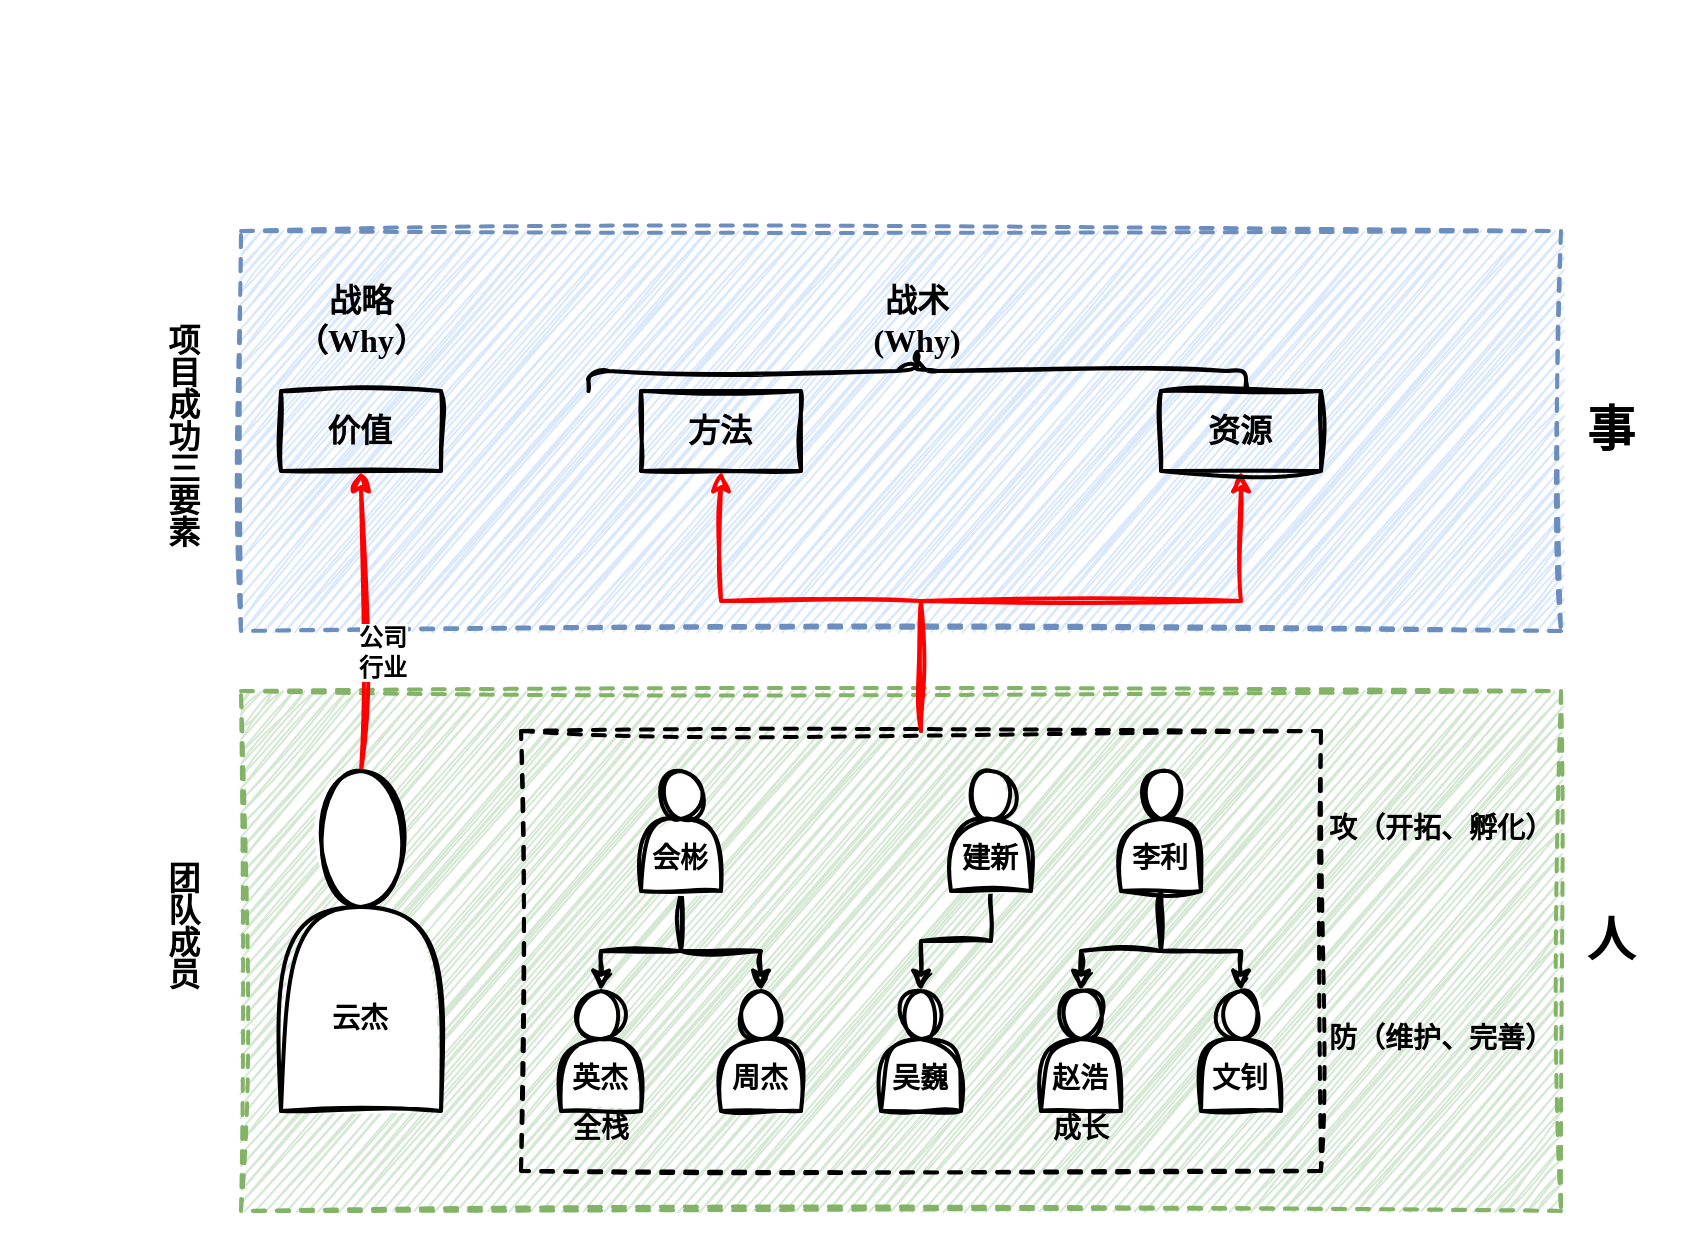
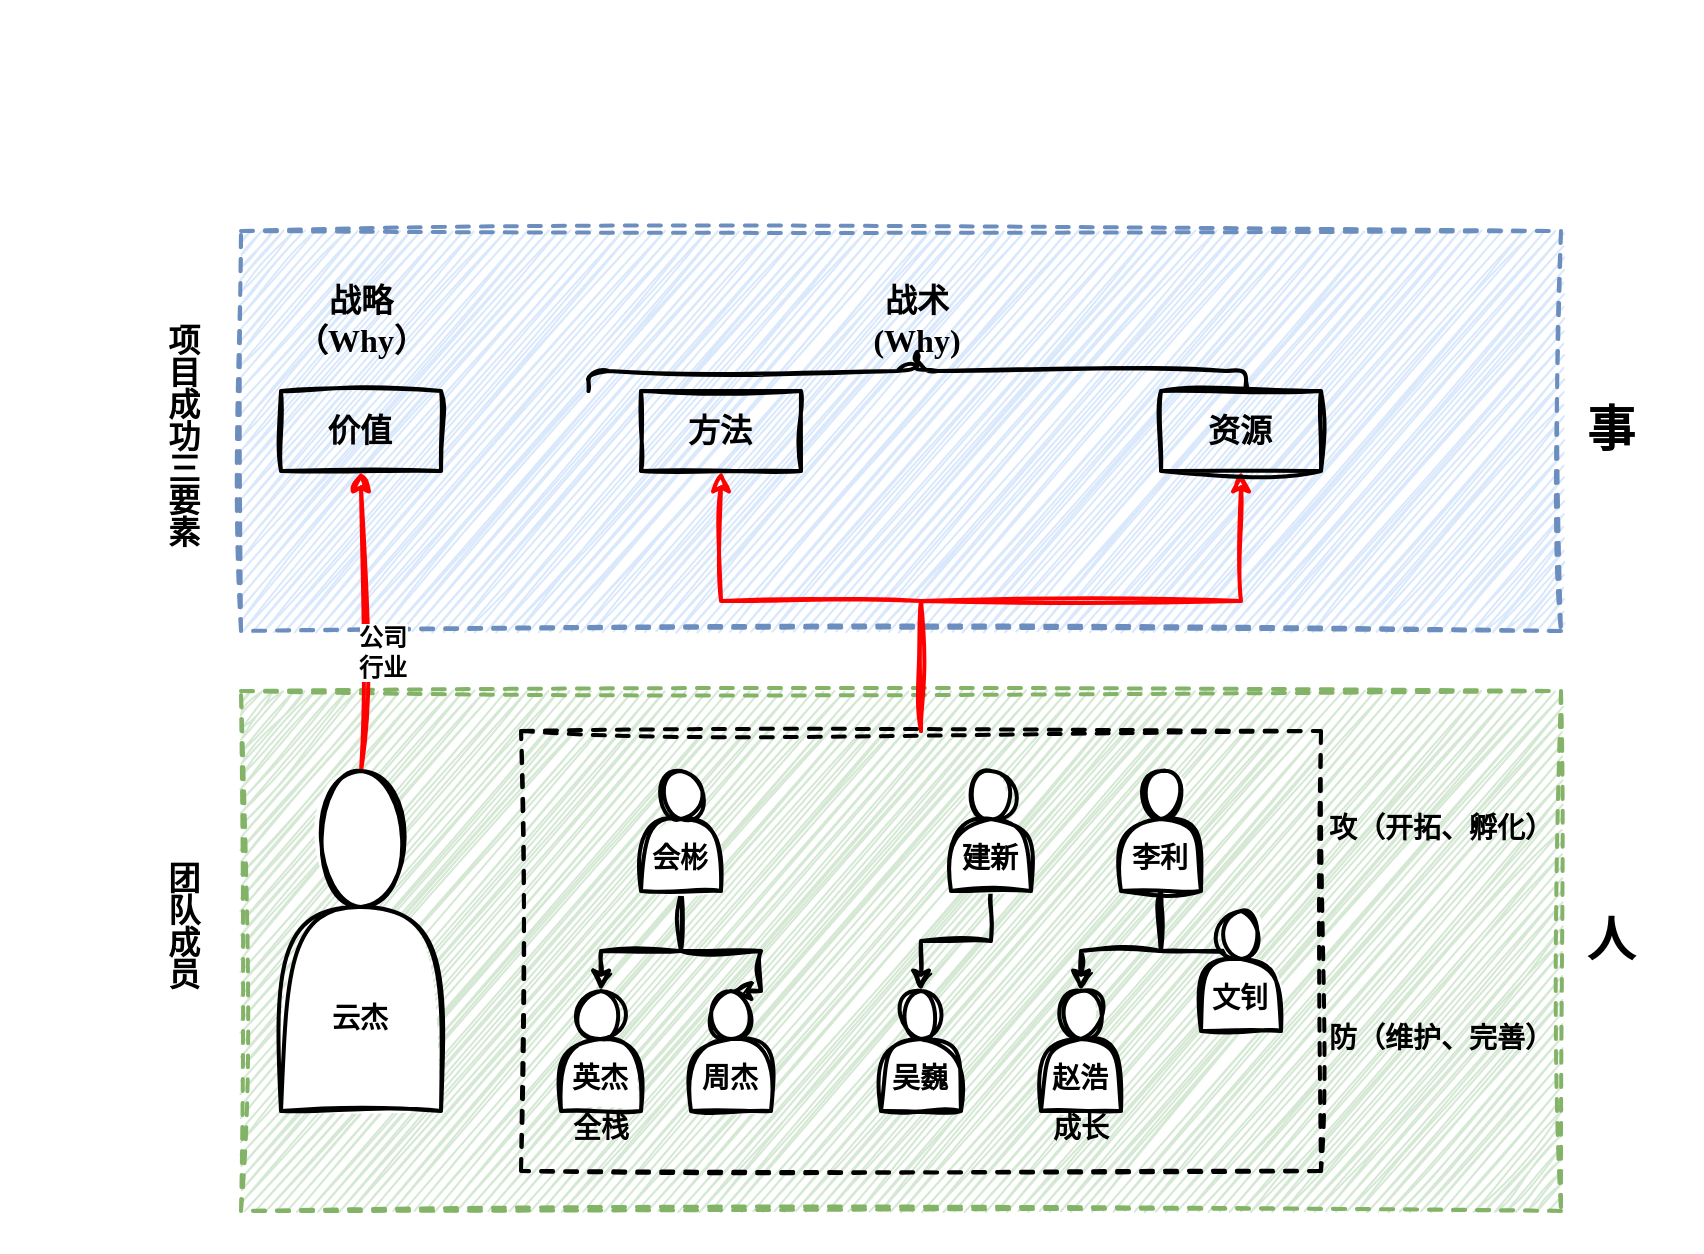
(761, 1051) -> (731, 1051)
(1241, 1051) -> (1241, 971)
